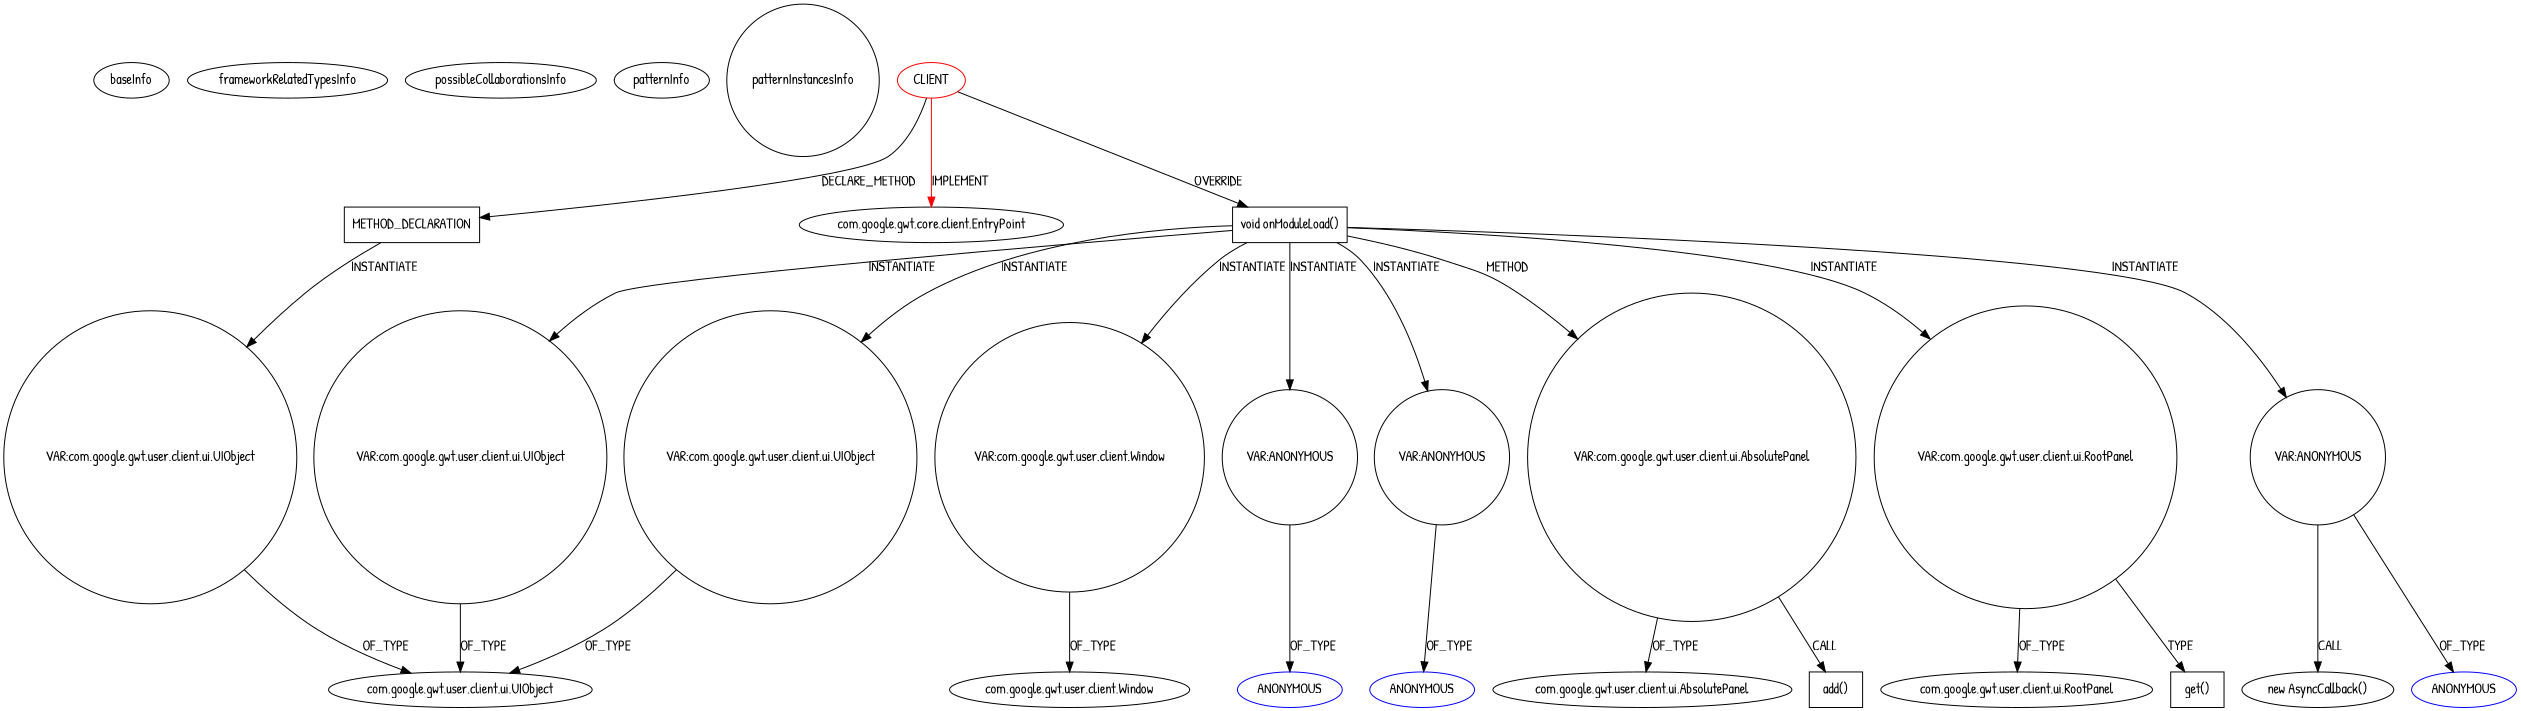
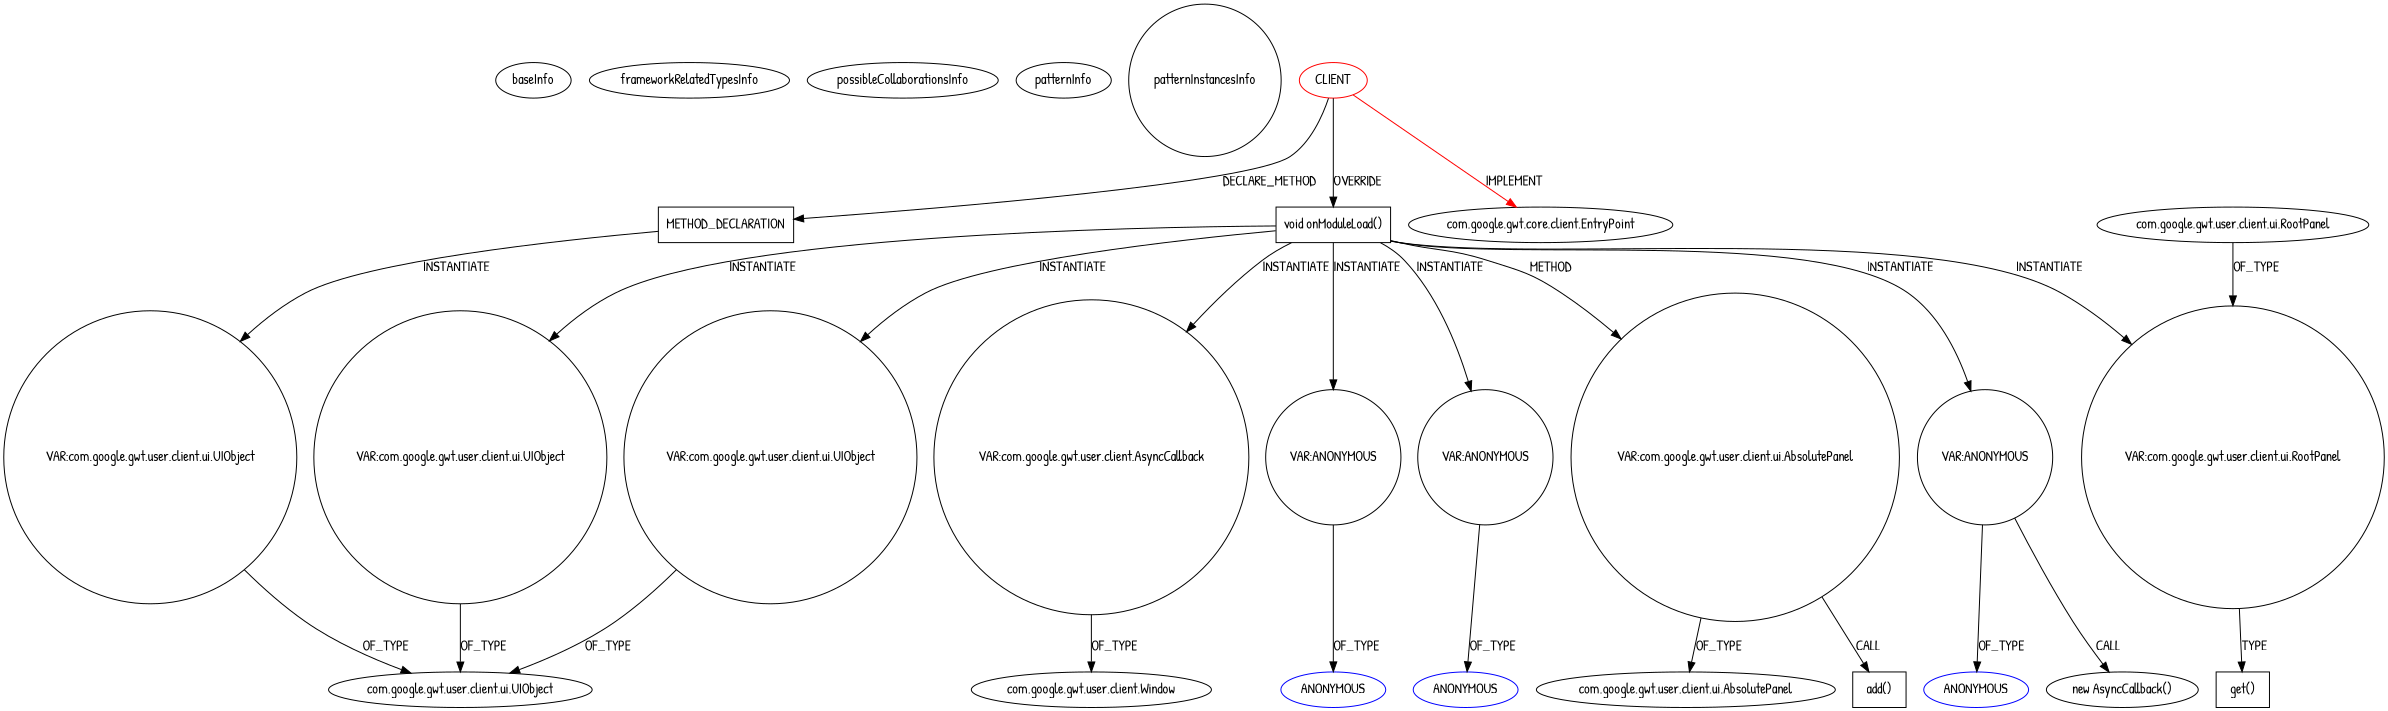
(1070, 457) -> (1091, 457)
(2019, 635) -> (2233, 269)
